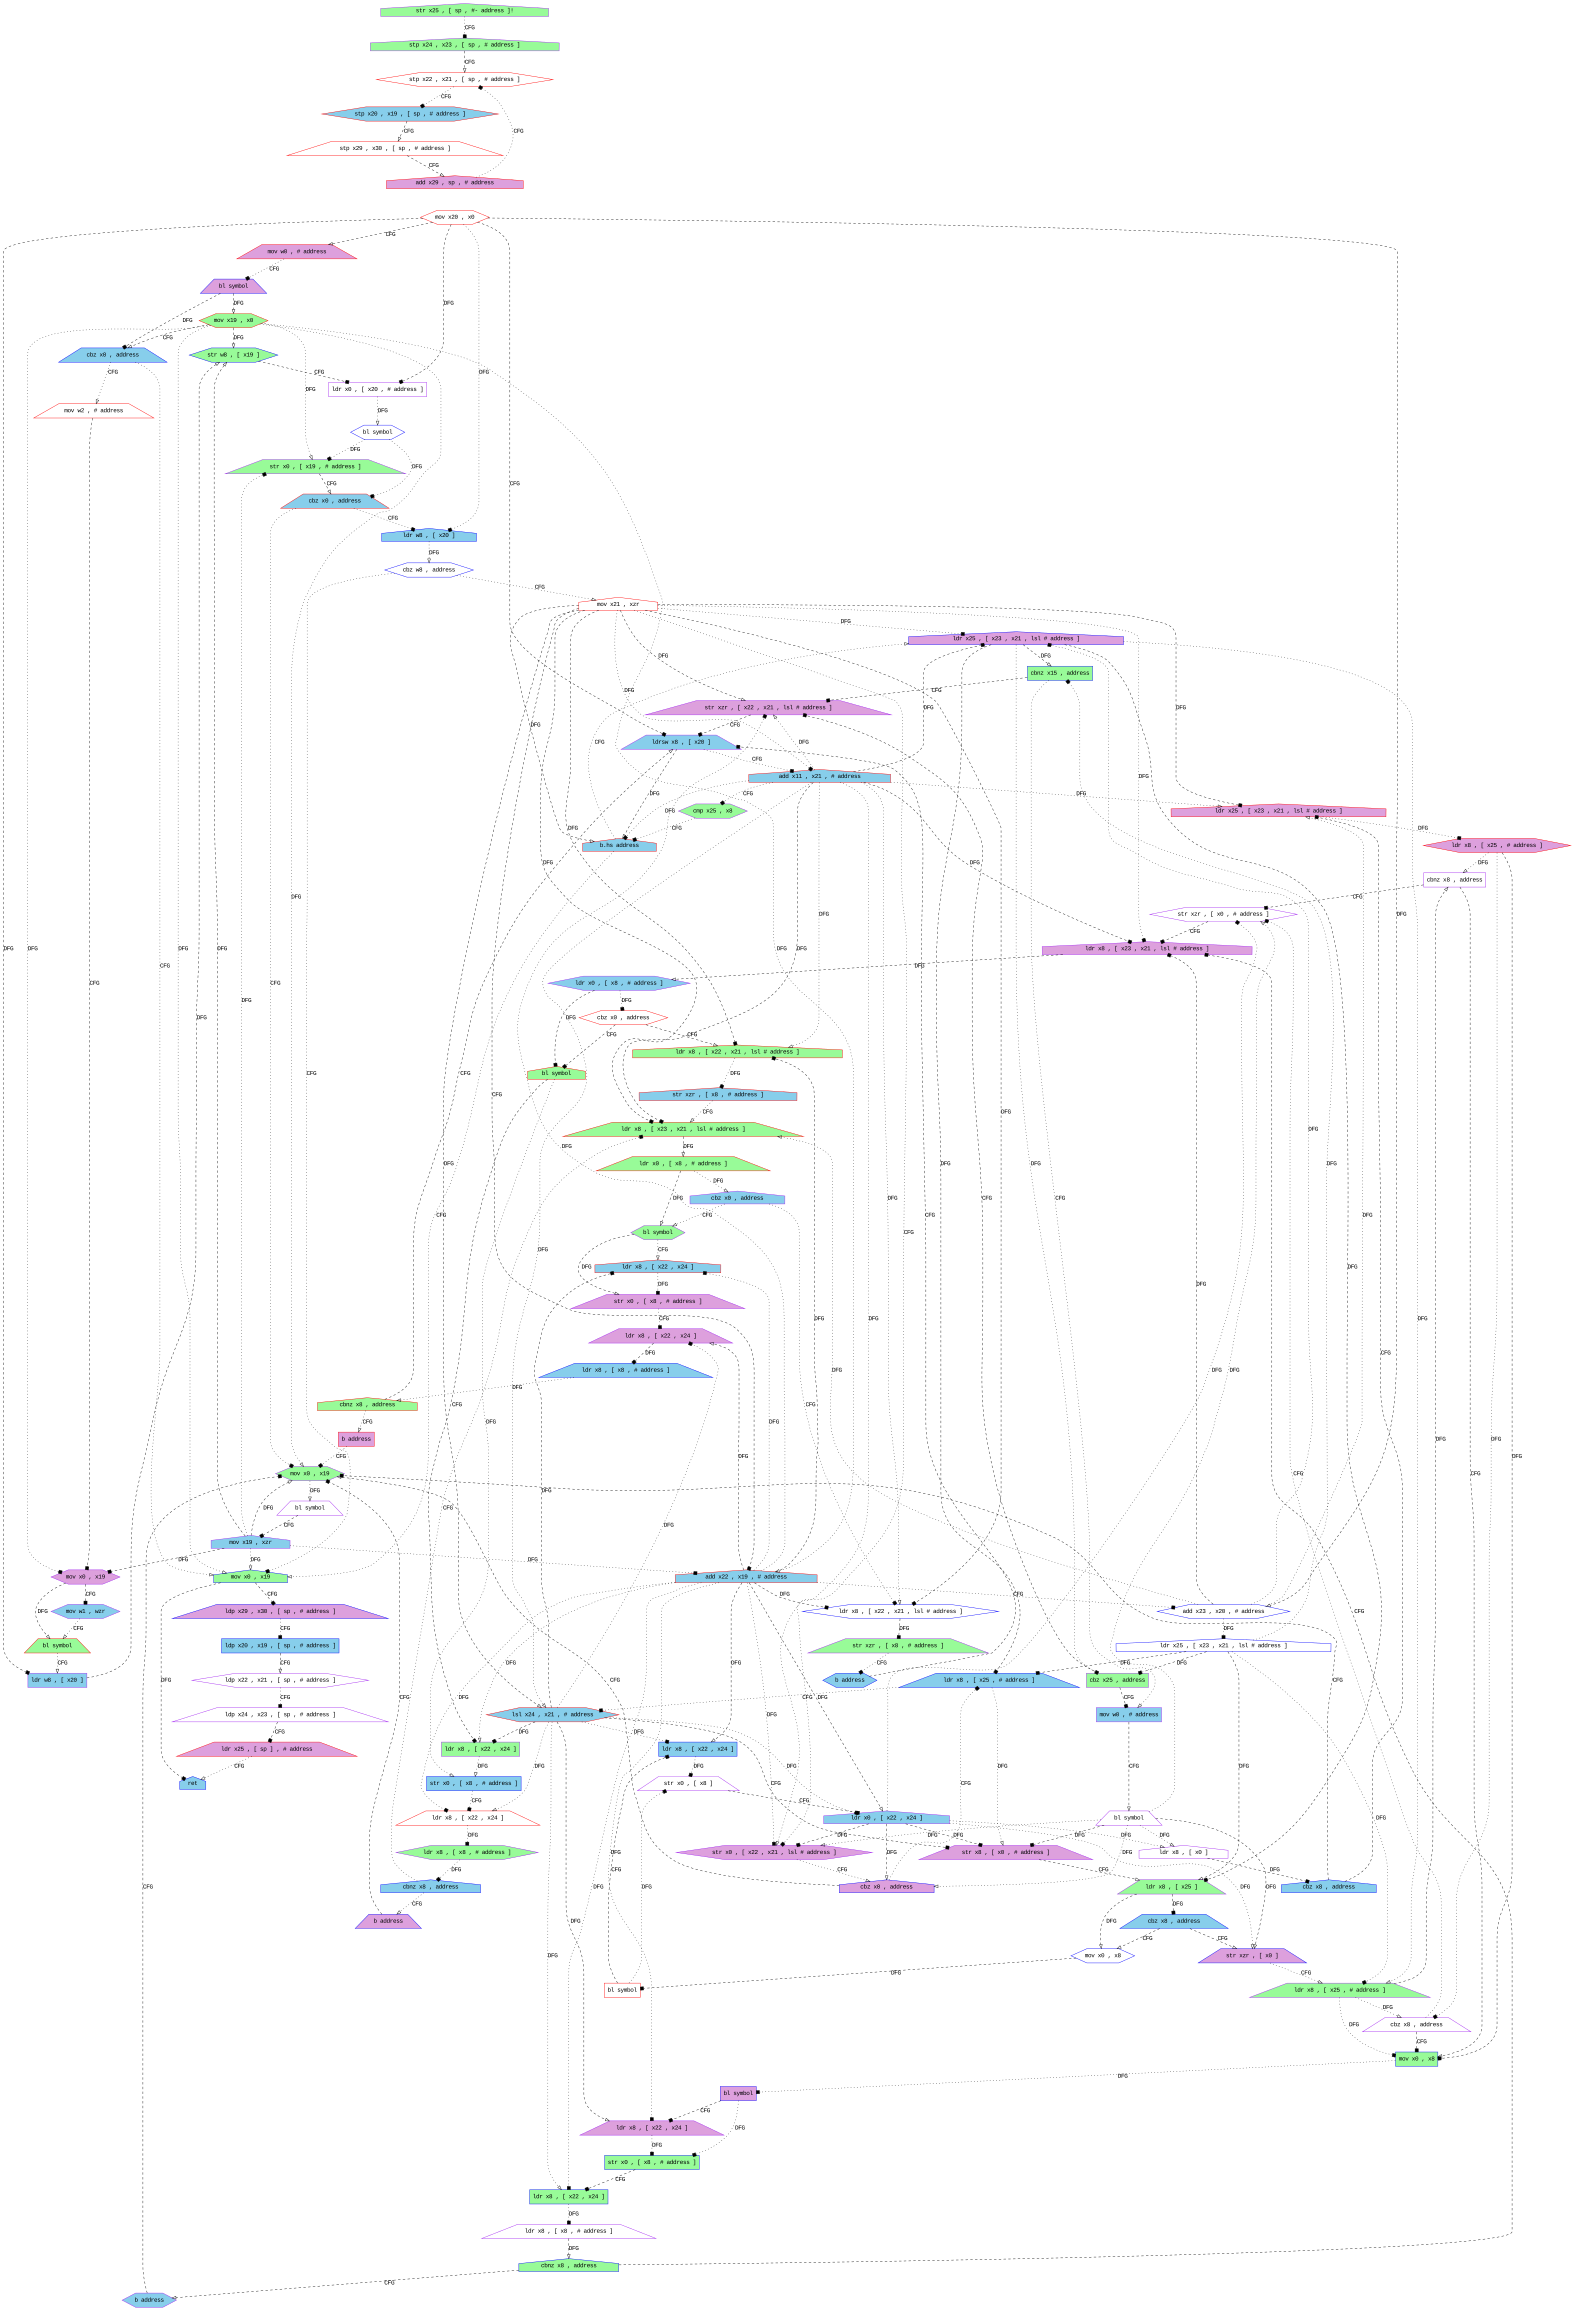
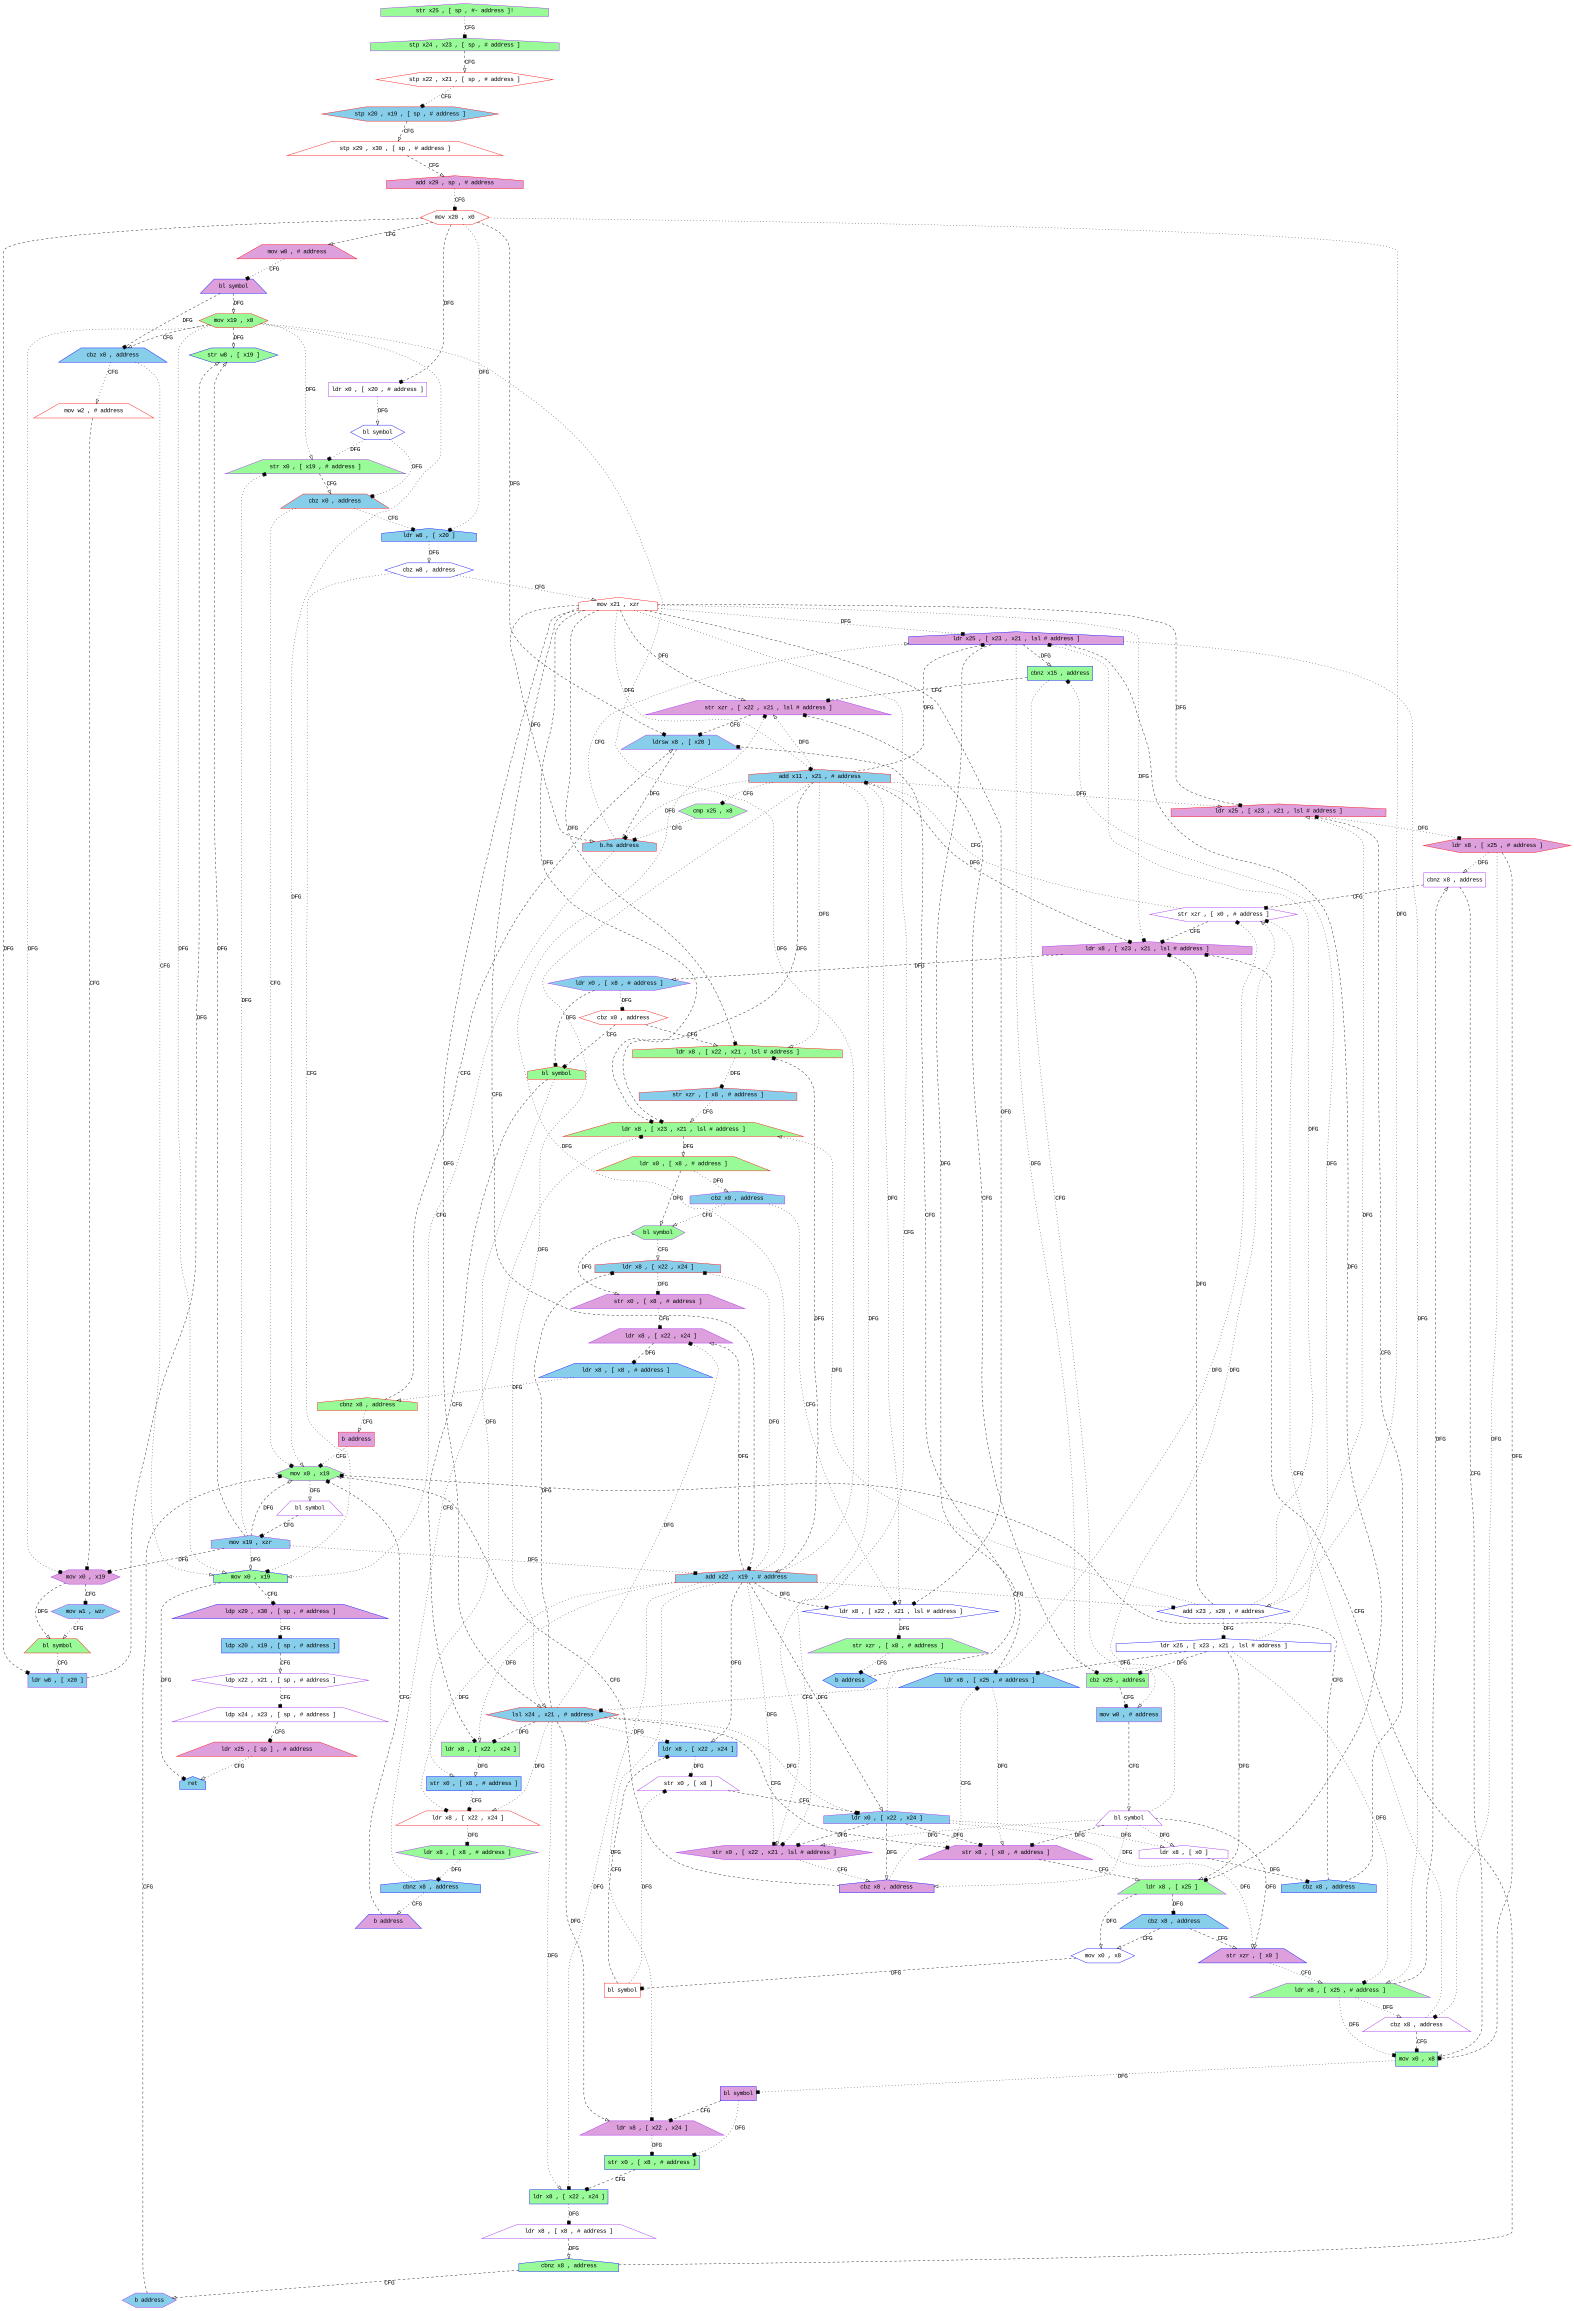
(513, 136) -> (455, 197)
(302, 371) -> none
(515, 484) -> (515, 484)
(1397, 495) -> (1397, 495)
(746, 761) -> (1012, 871)
